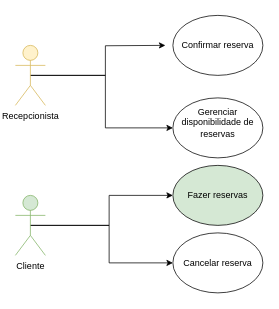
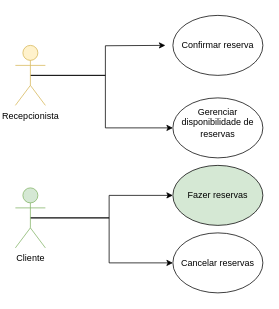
(30, 225) -> (30, 218)
(218, 263) -> (218, 263)
